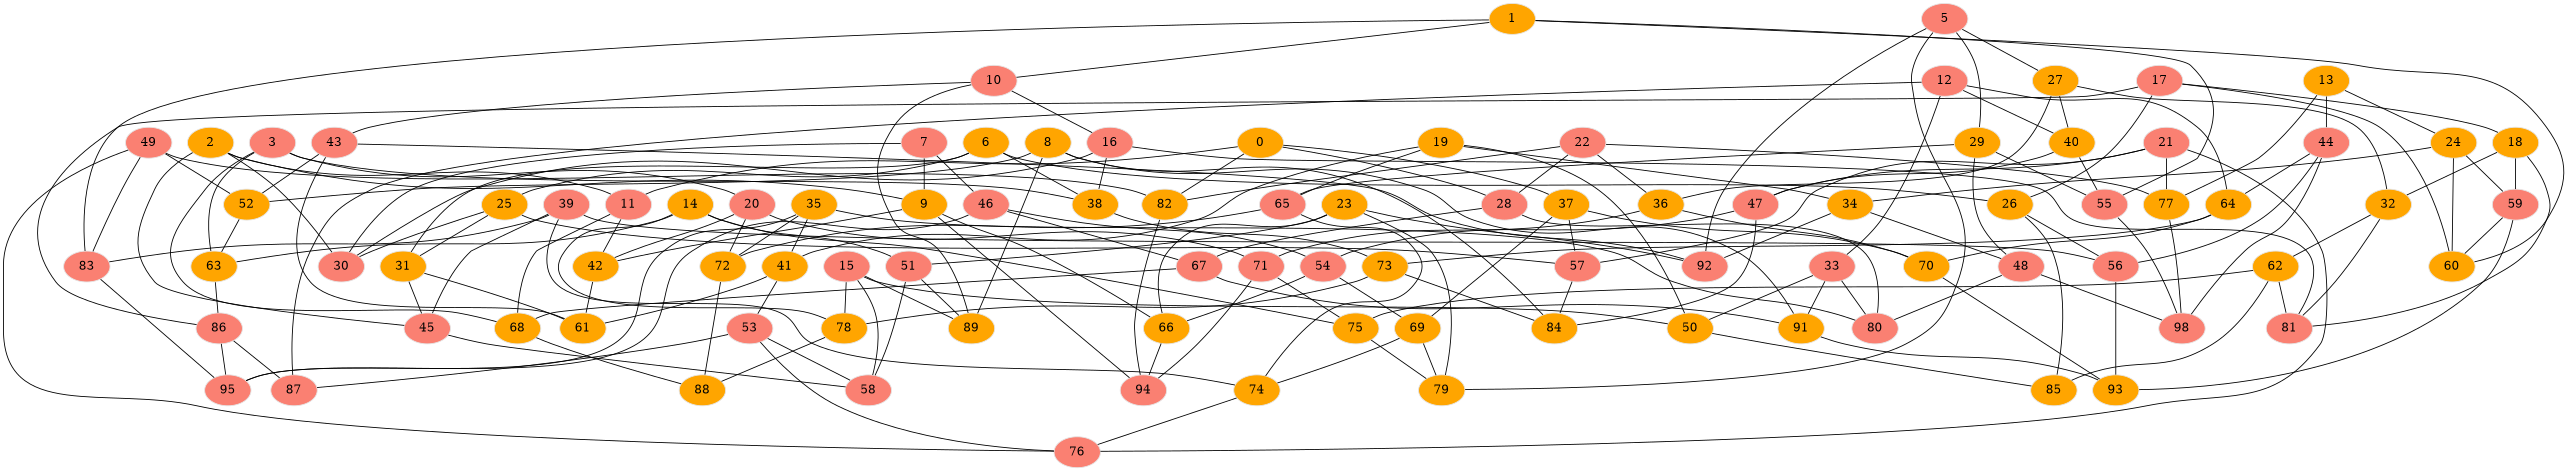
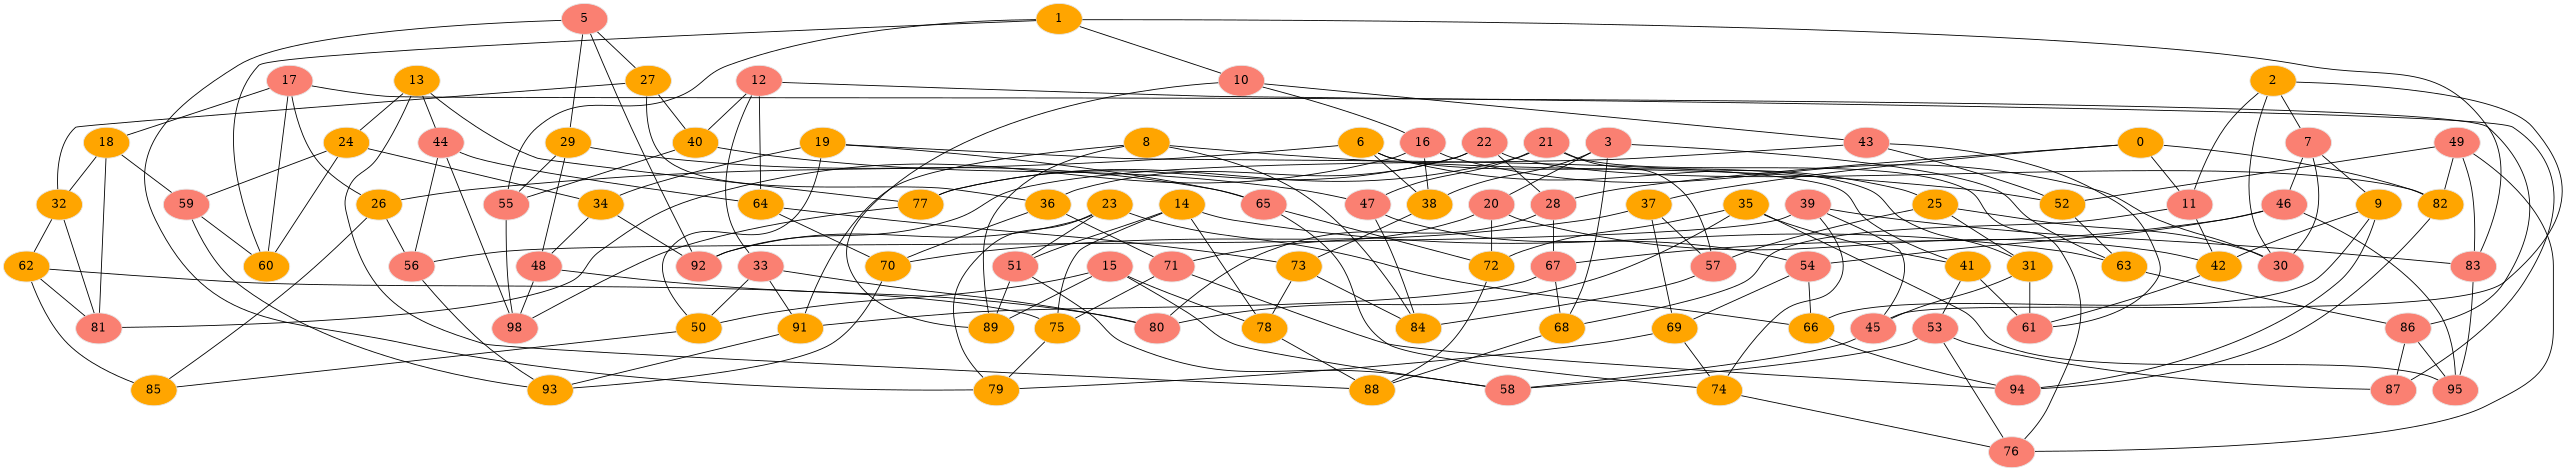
(564, 185) -> (2287, 106)
(583, 328) -> (2030, 328)
none -> (746, 360)
